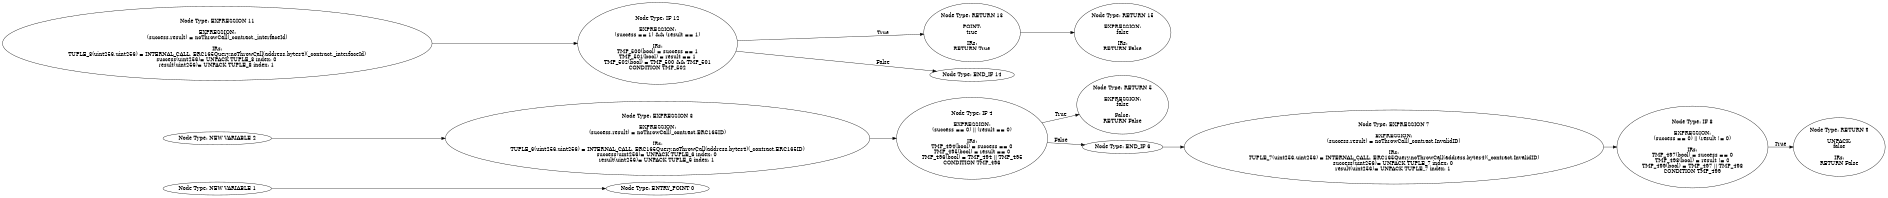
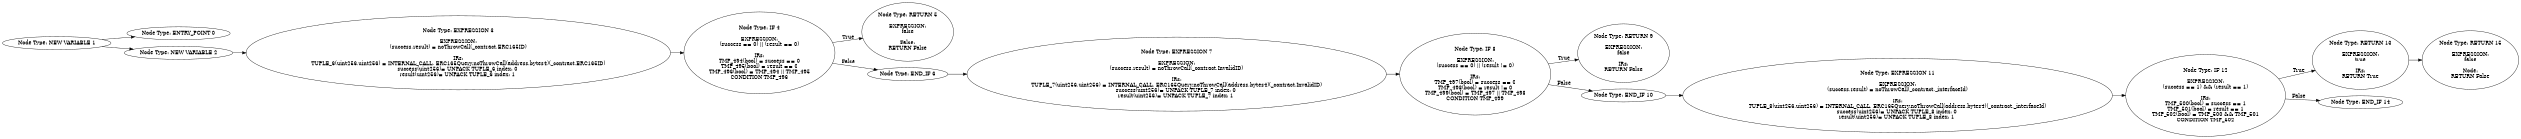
(972, 33) -> (2361, 60)
(1123, 33) -> (2470, 60)
none -> (116, 48)
none -> (1624, 95)
(1839, 147) -> (1624, 53)
